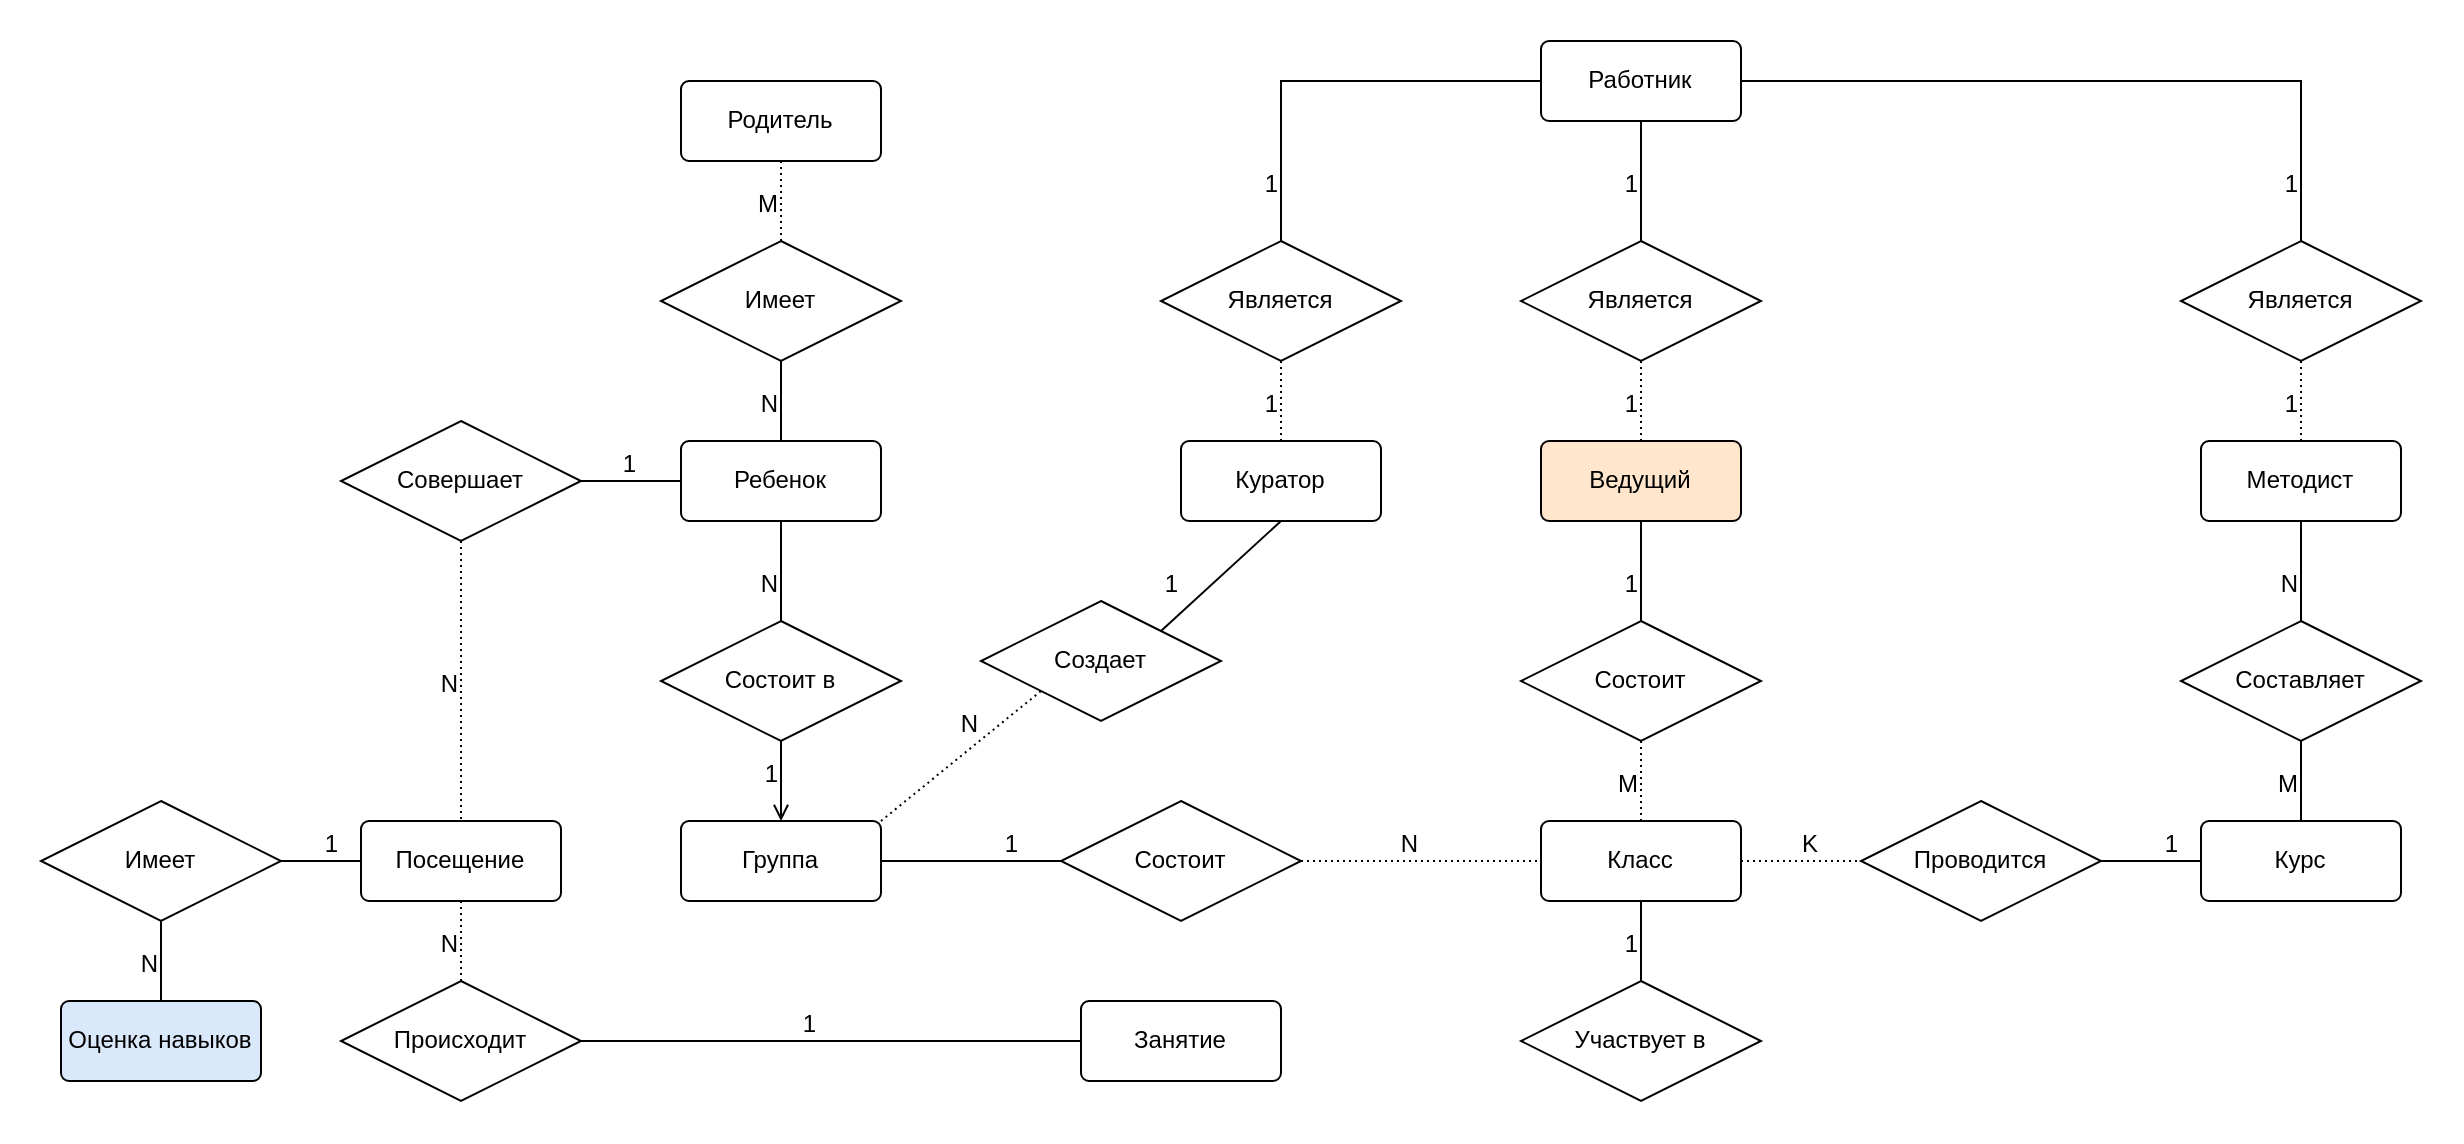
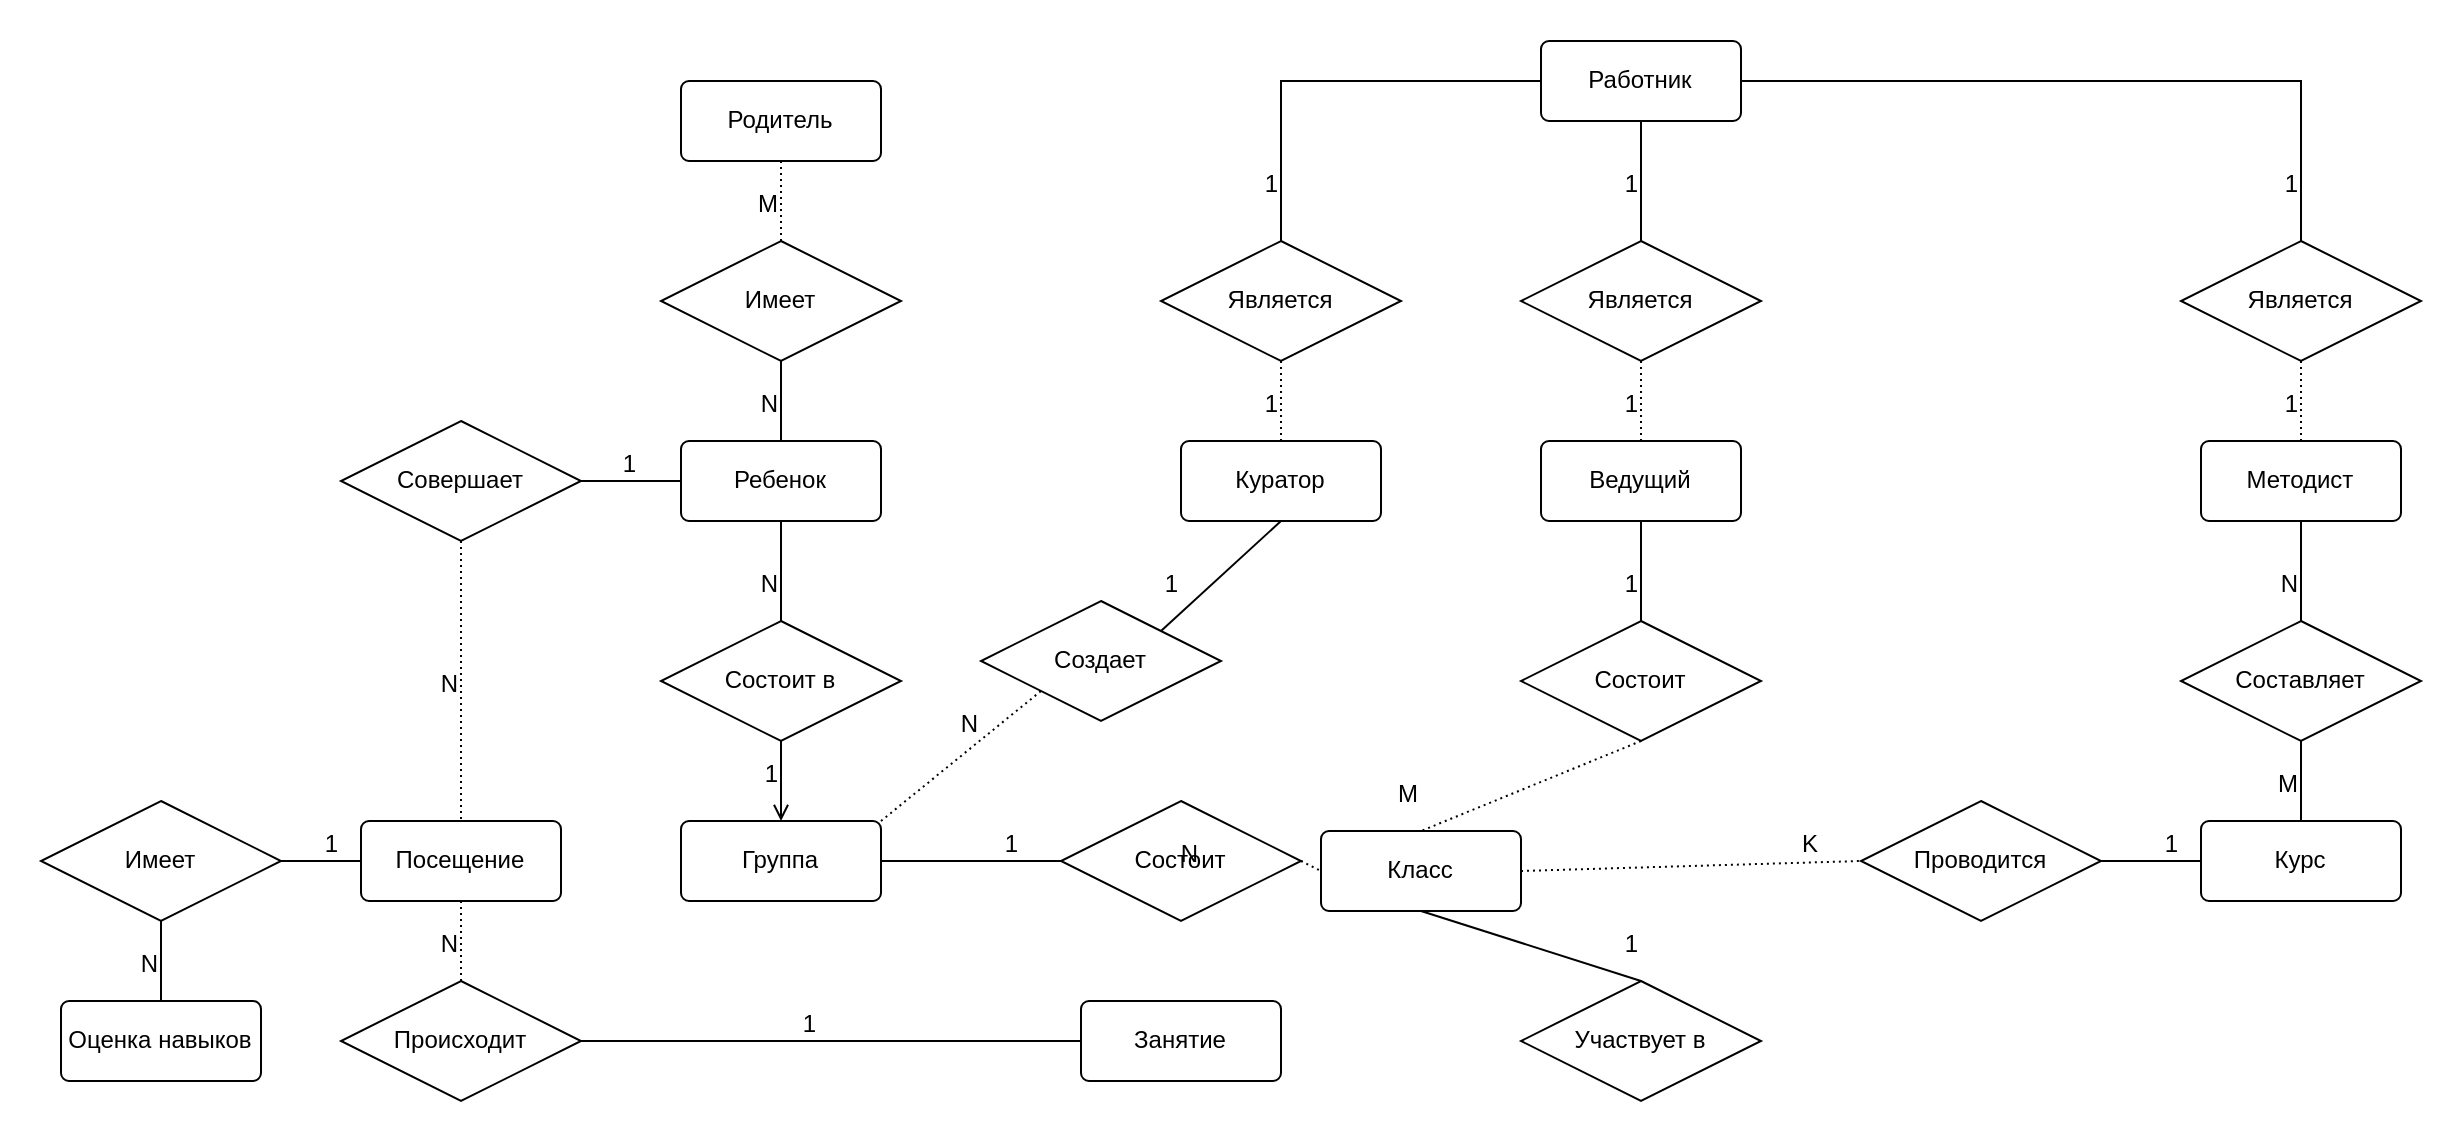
(1641, 481) -> (1641, 481)
(1641, 861) -> (1421, 871)
(161, 1041) -> (161, 1041)
